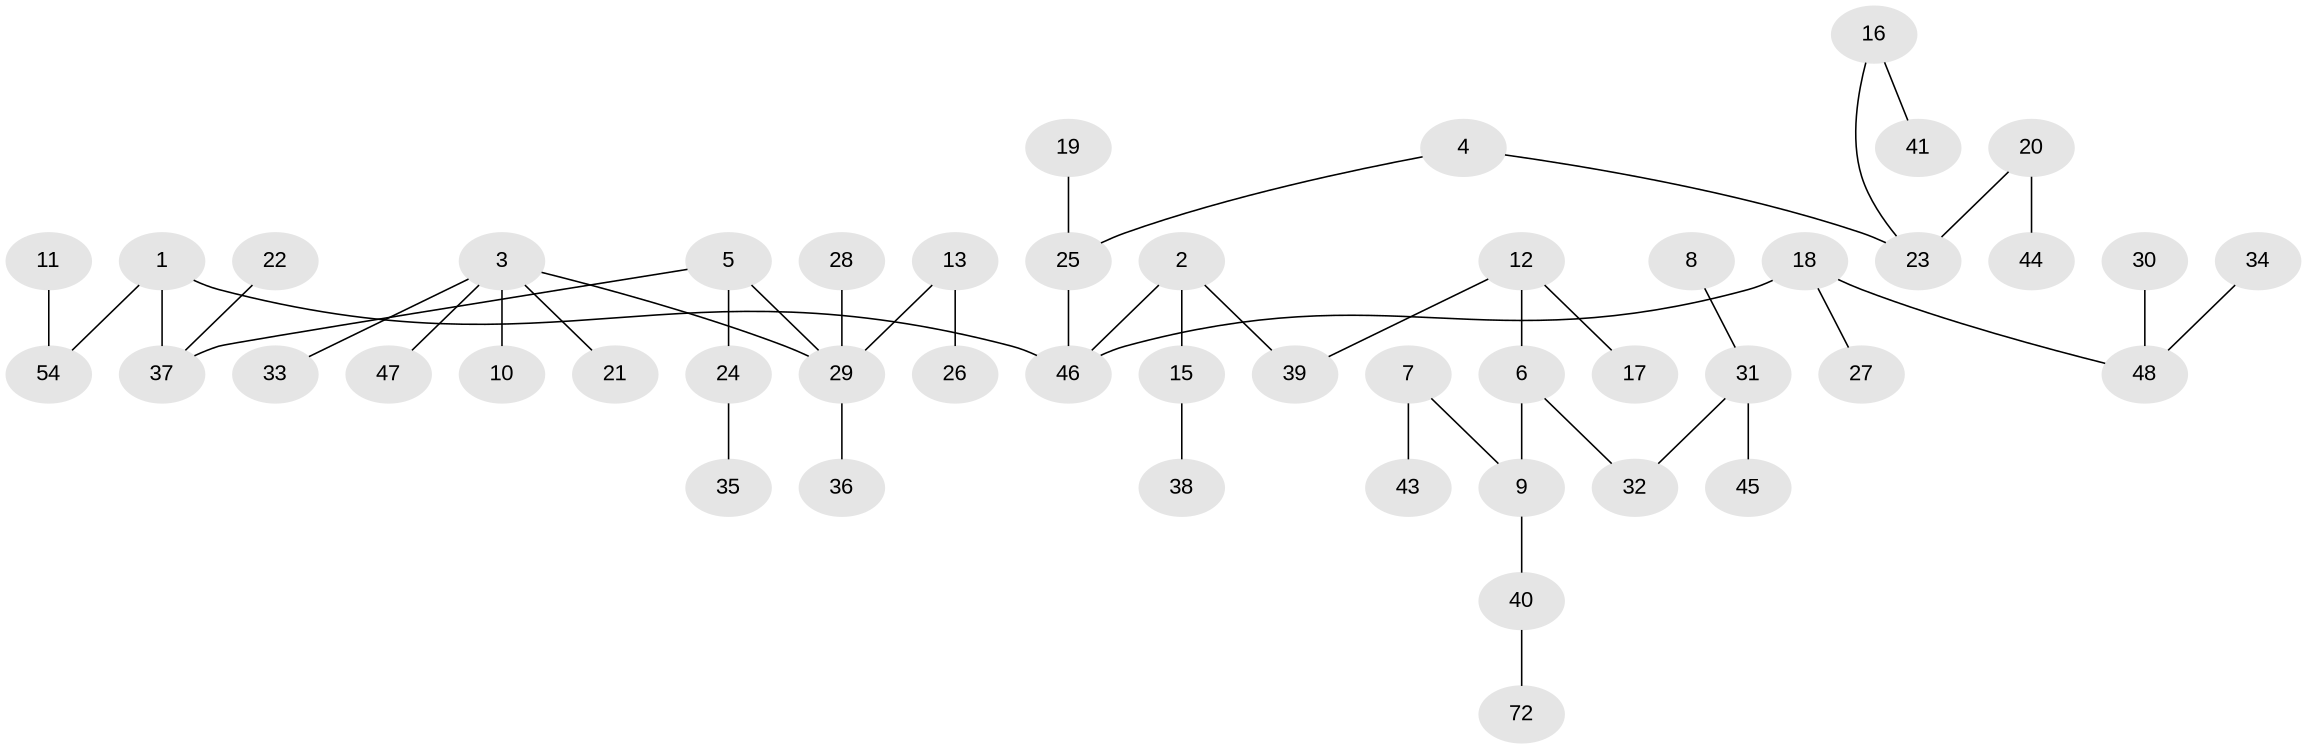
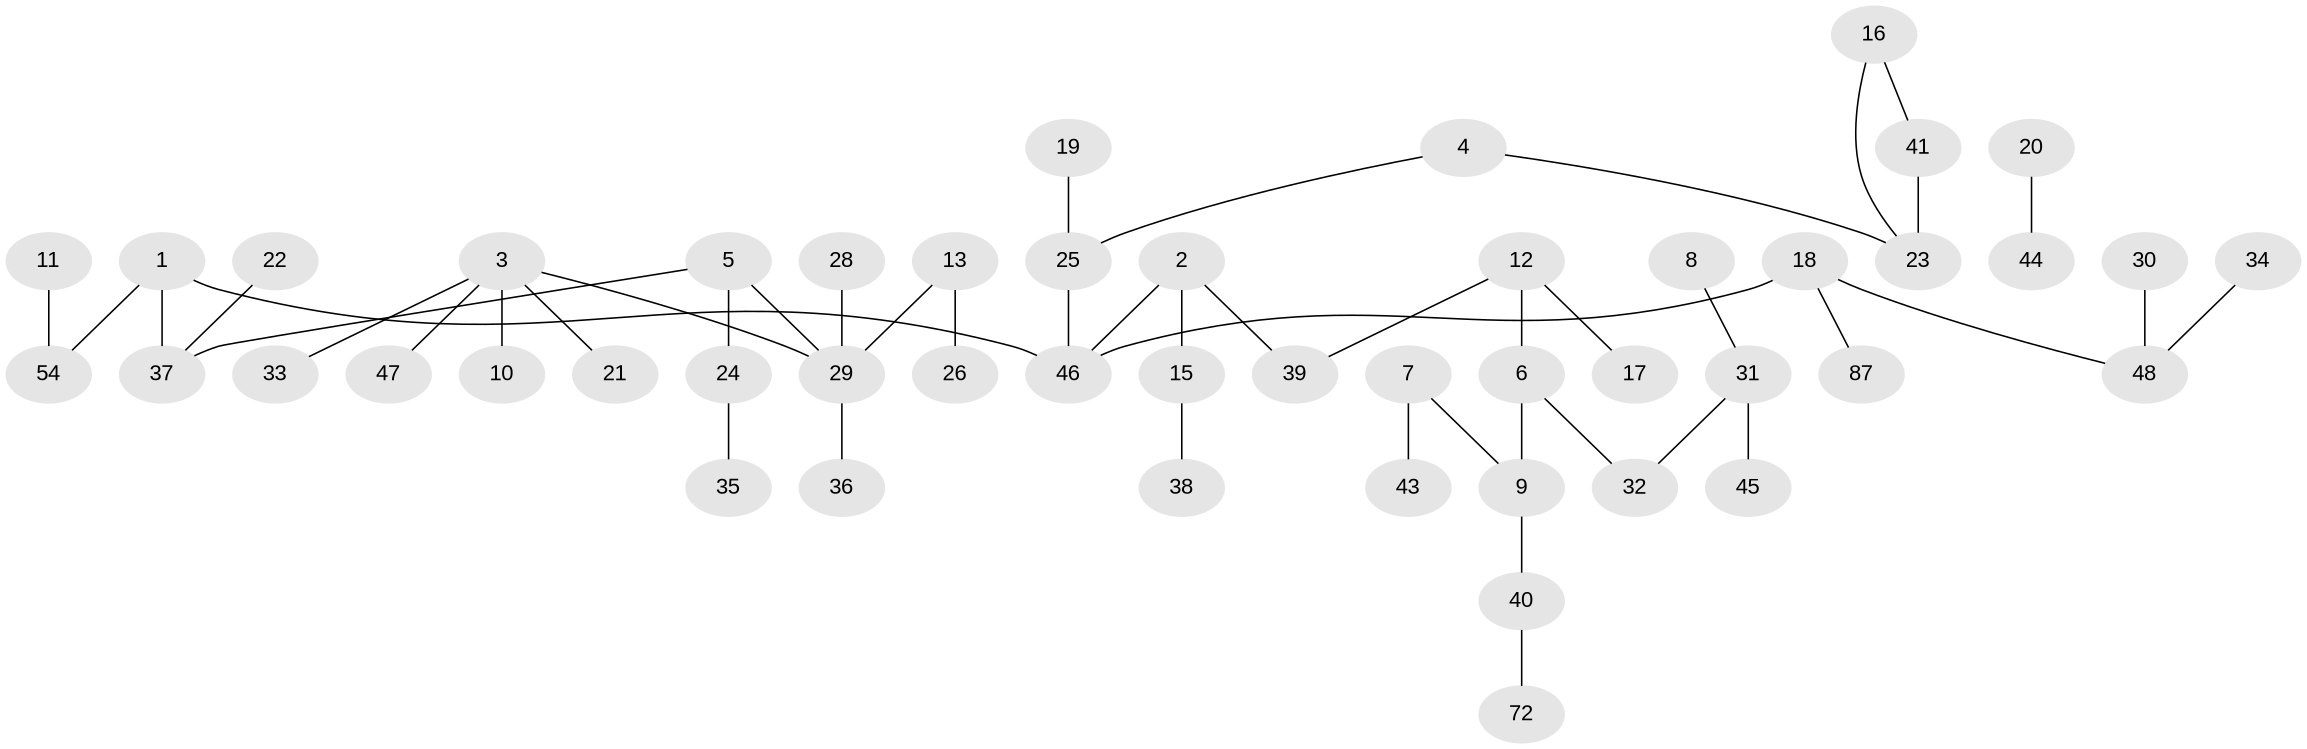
(1975, 204) -> (1918, 205)
(1862, 375) -> (1862, 375)
